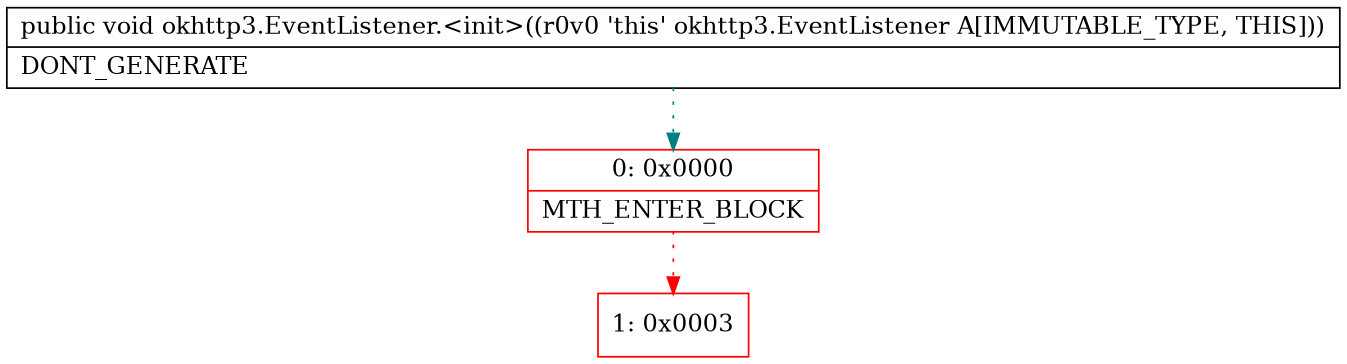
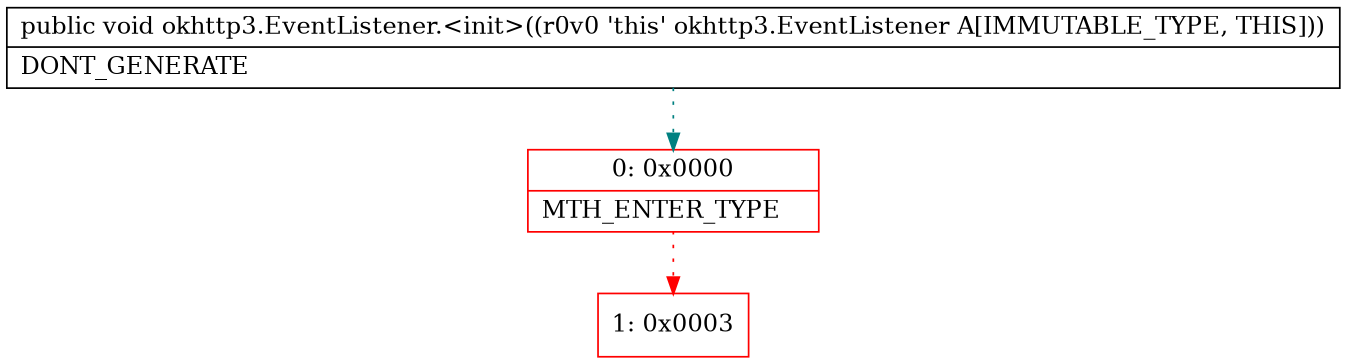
(673, 210) -> (661, 210)
